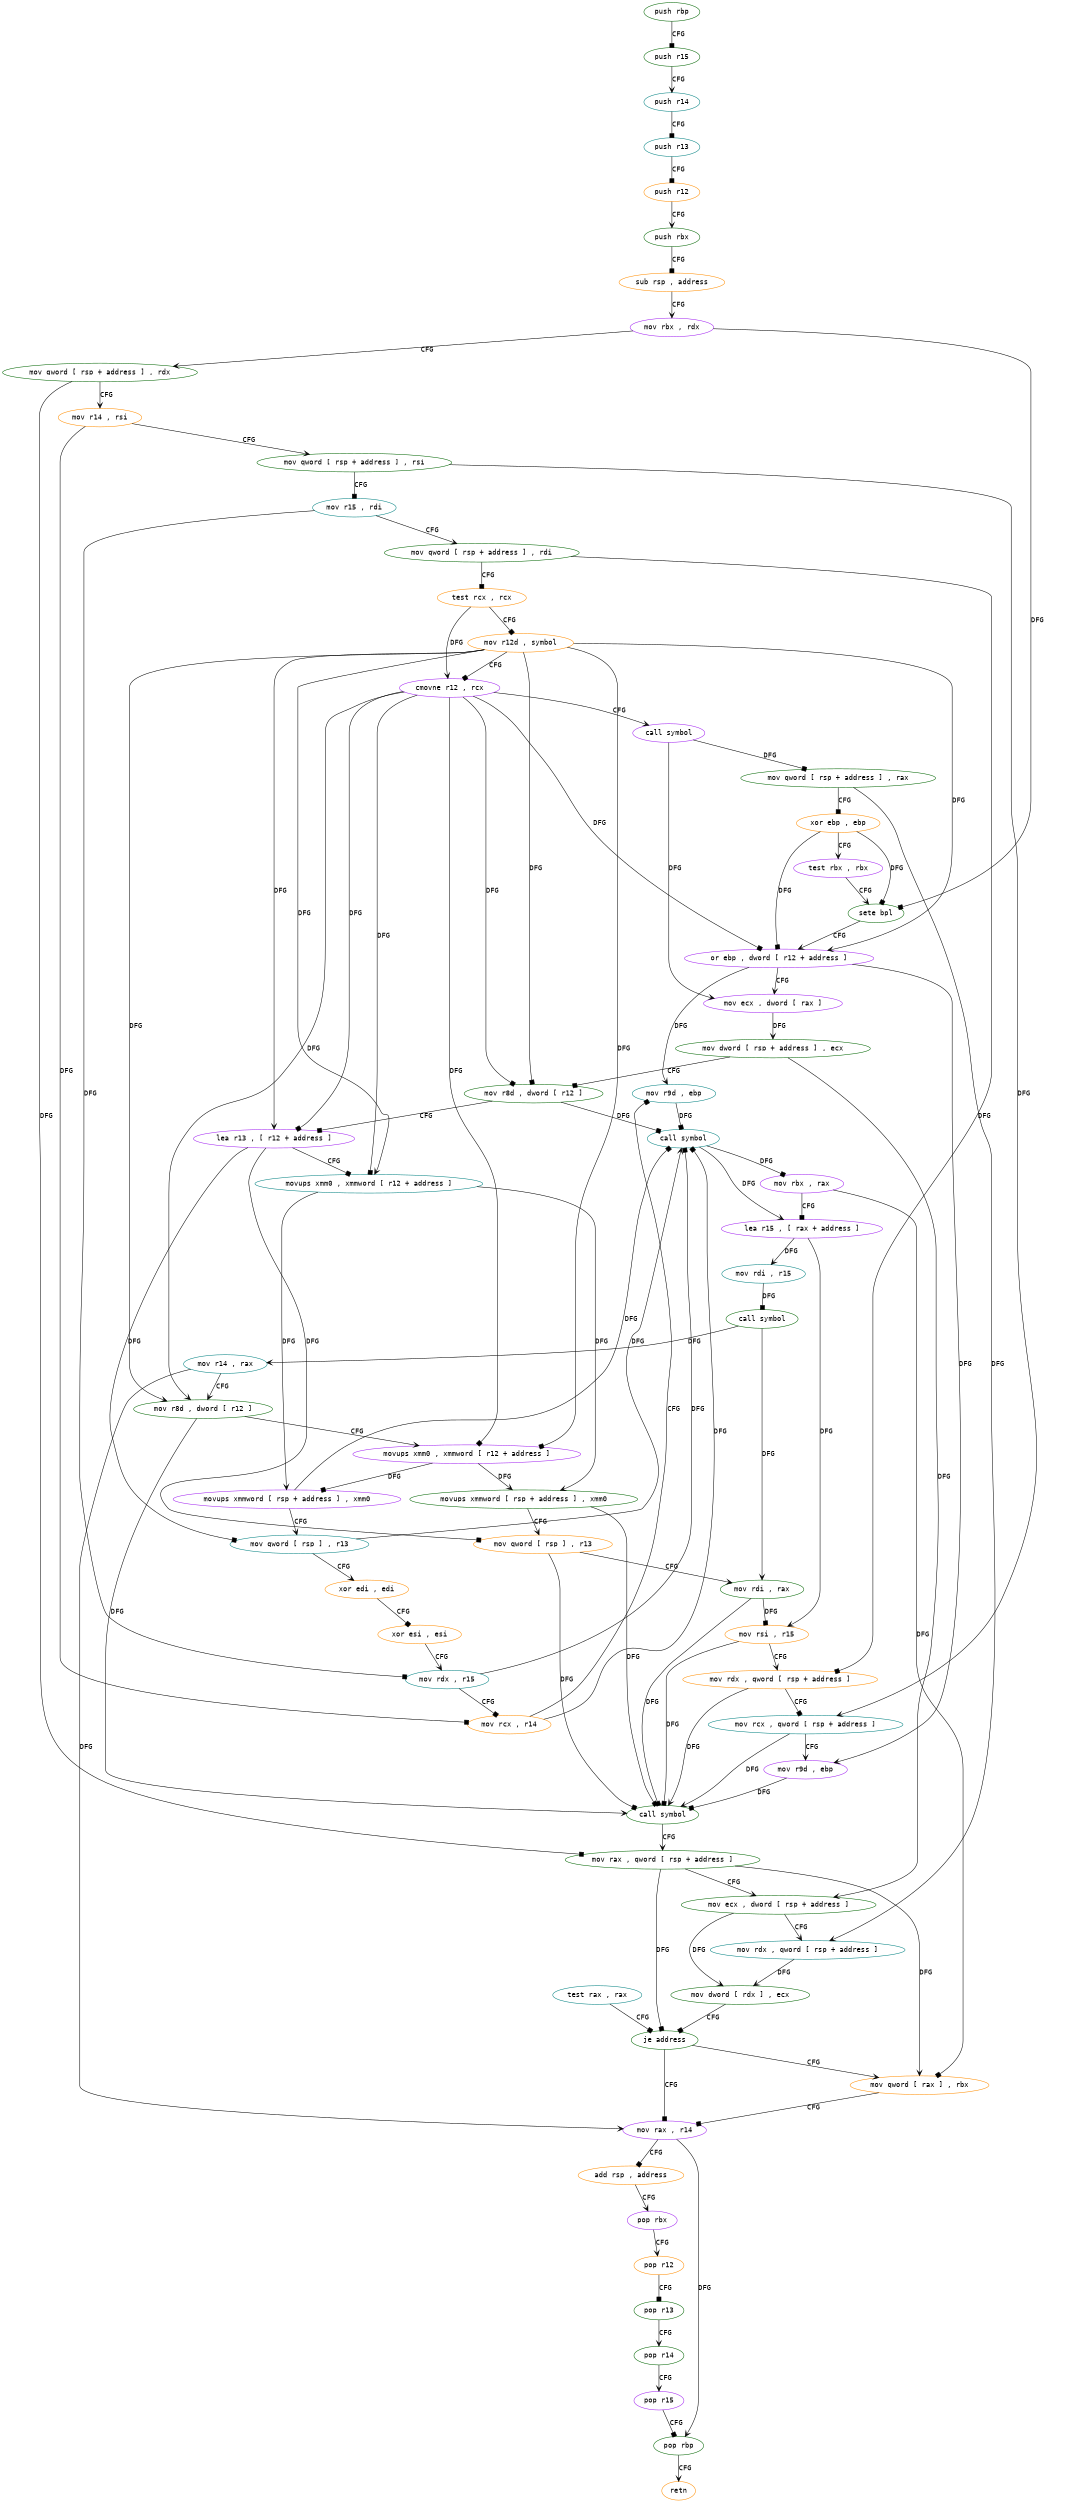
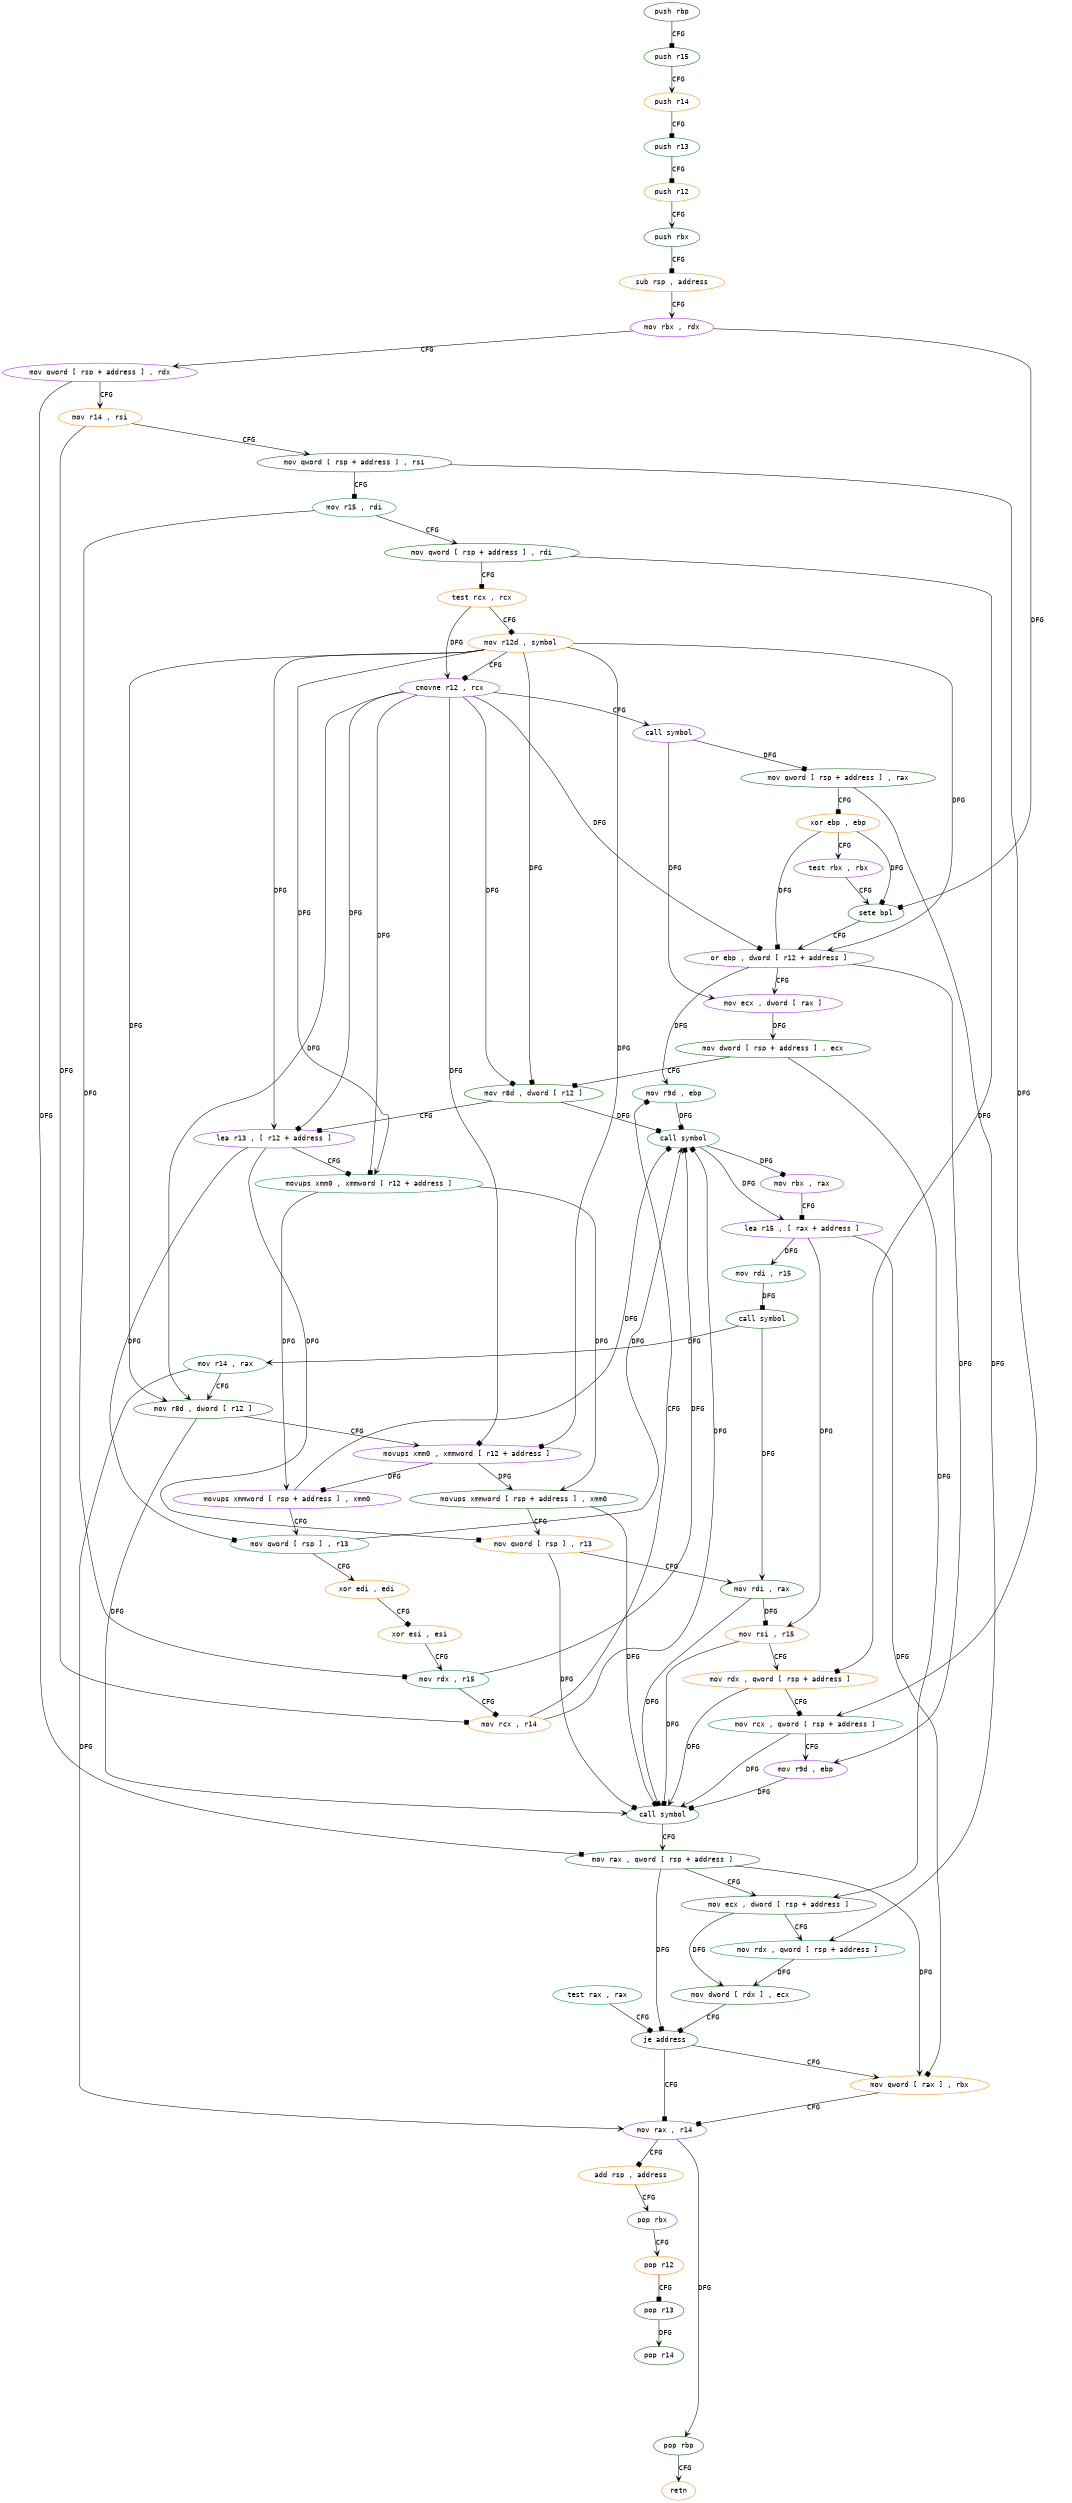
(672, 102) -> (672, 102)
(100, 372) -> (100, 372)
(916, 1613) -> (894, 1650)
(665, 2333) -> (665, 2333)
(659, 2401) -> none
